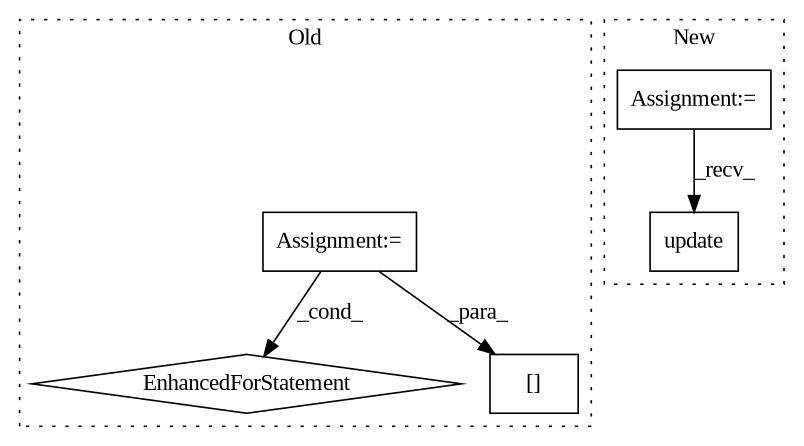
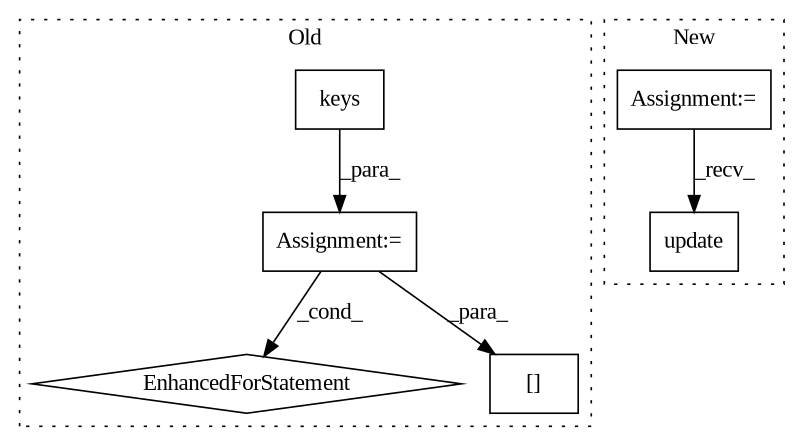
none -> (340, 100)
